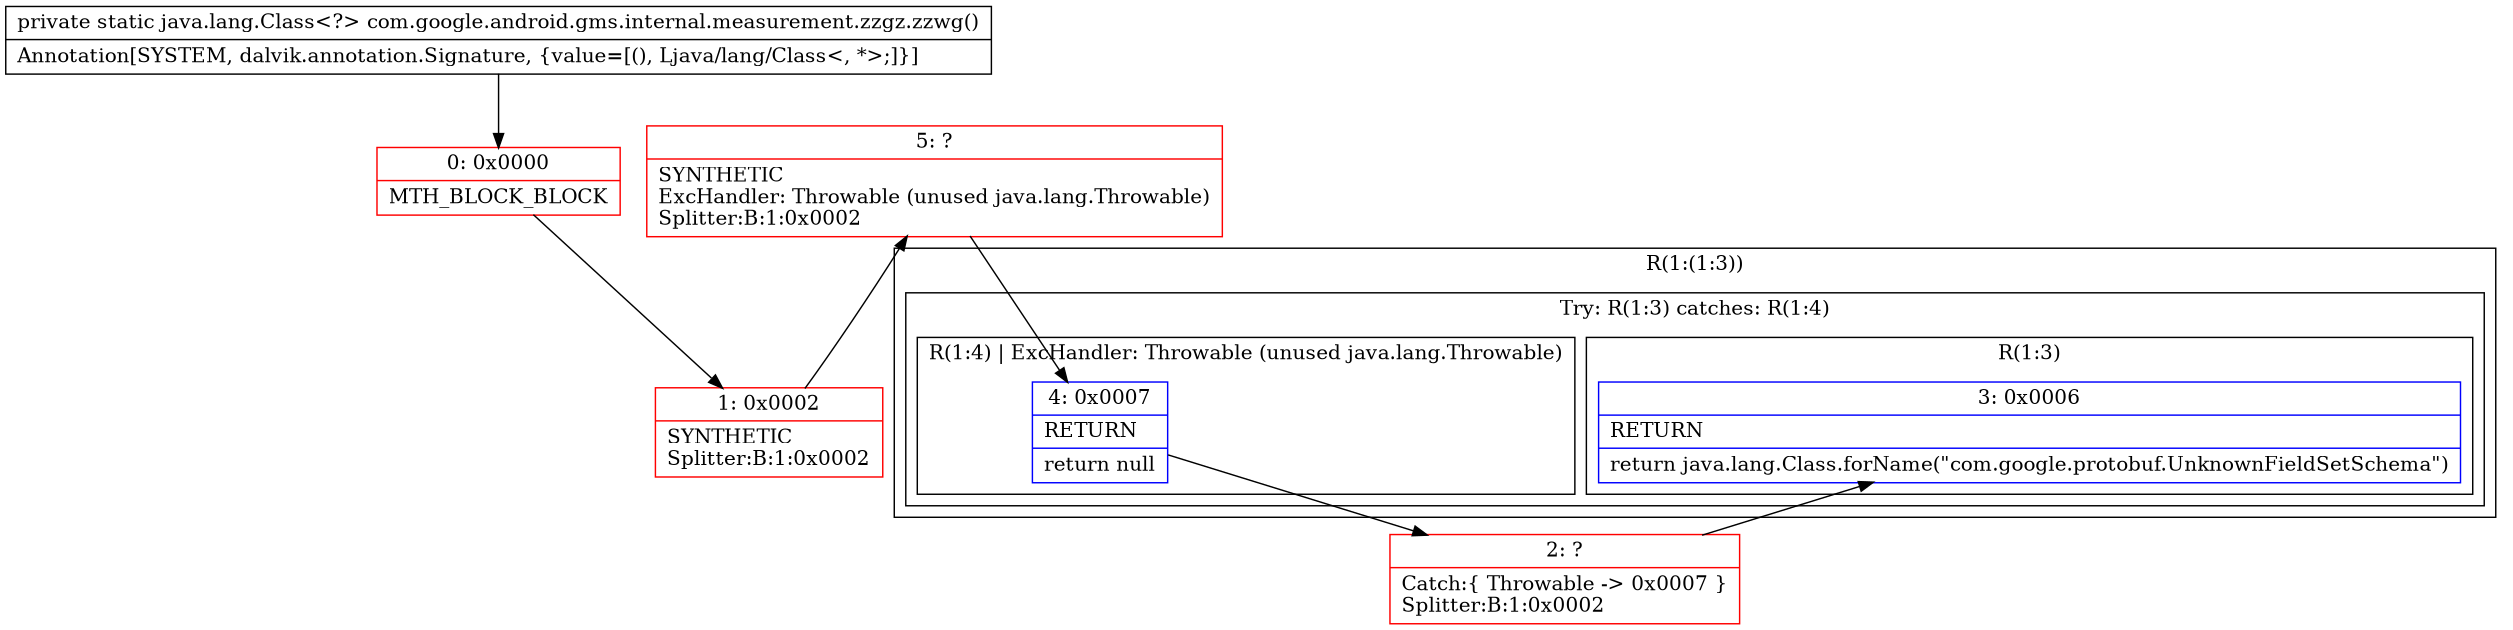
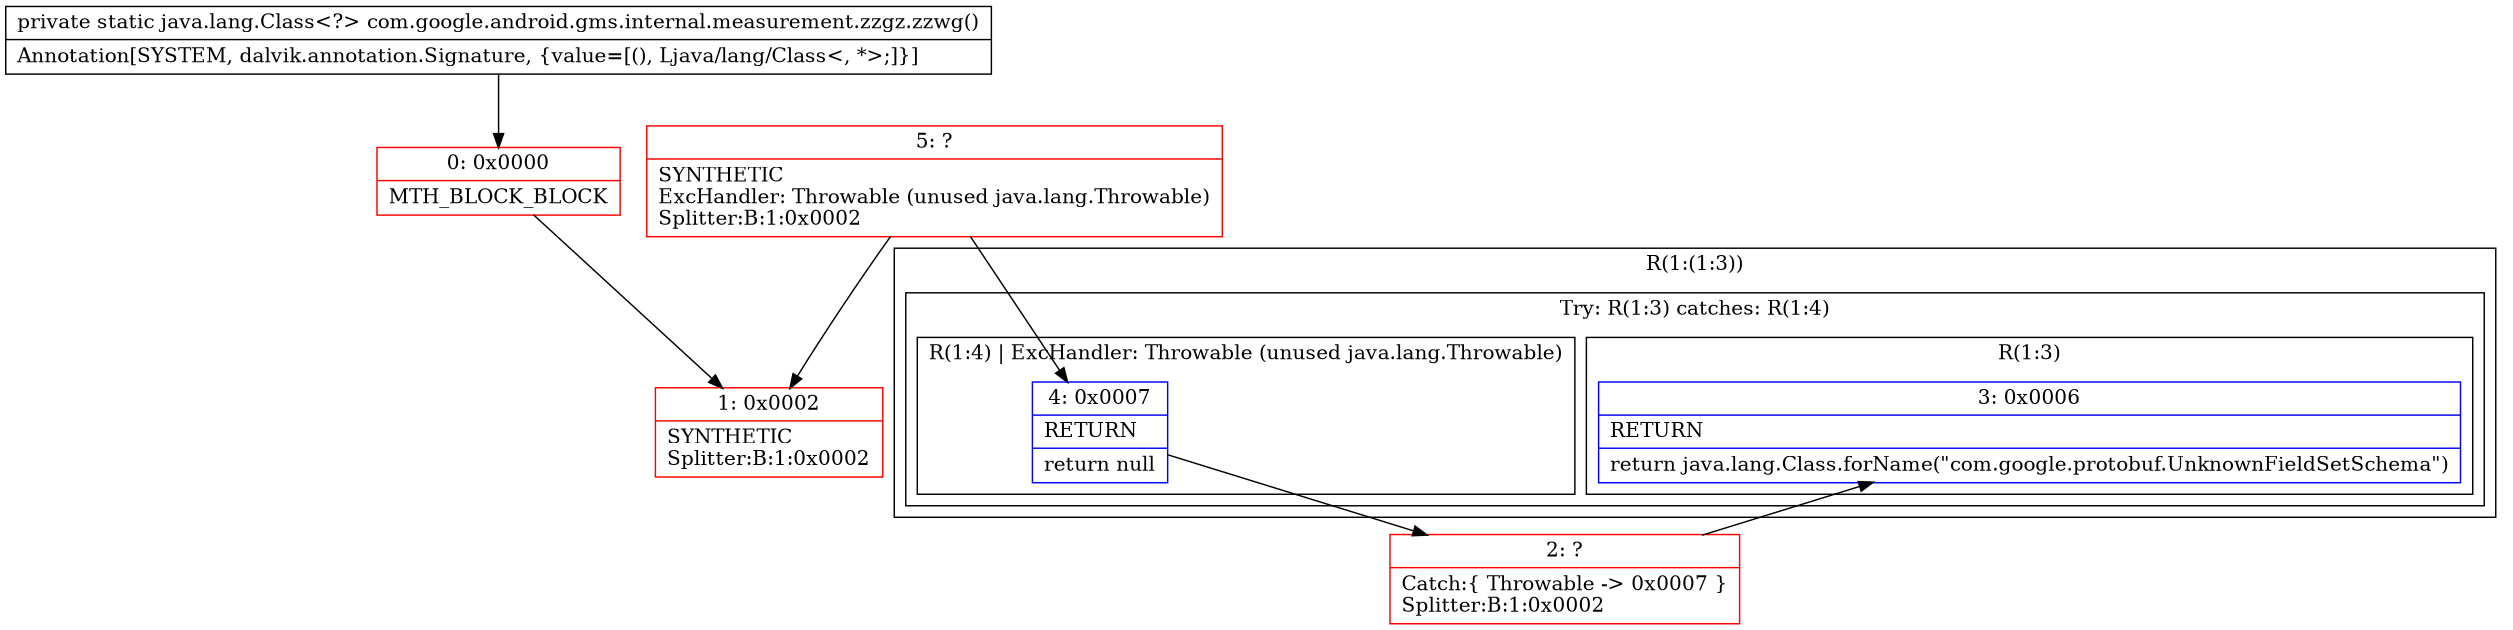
(853, 319) -> (843, 305)
